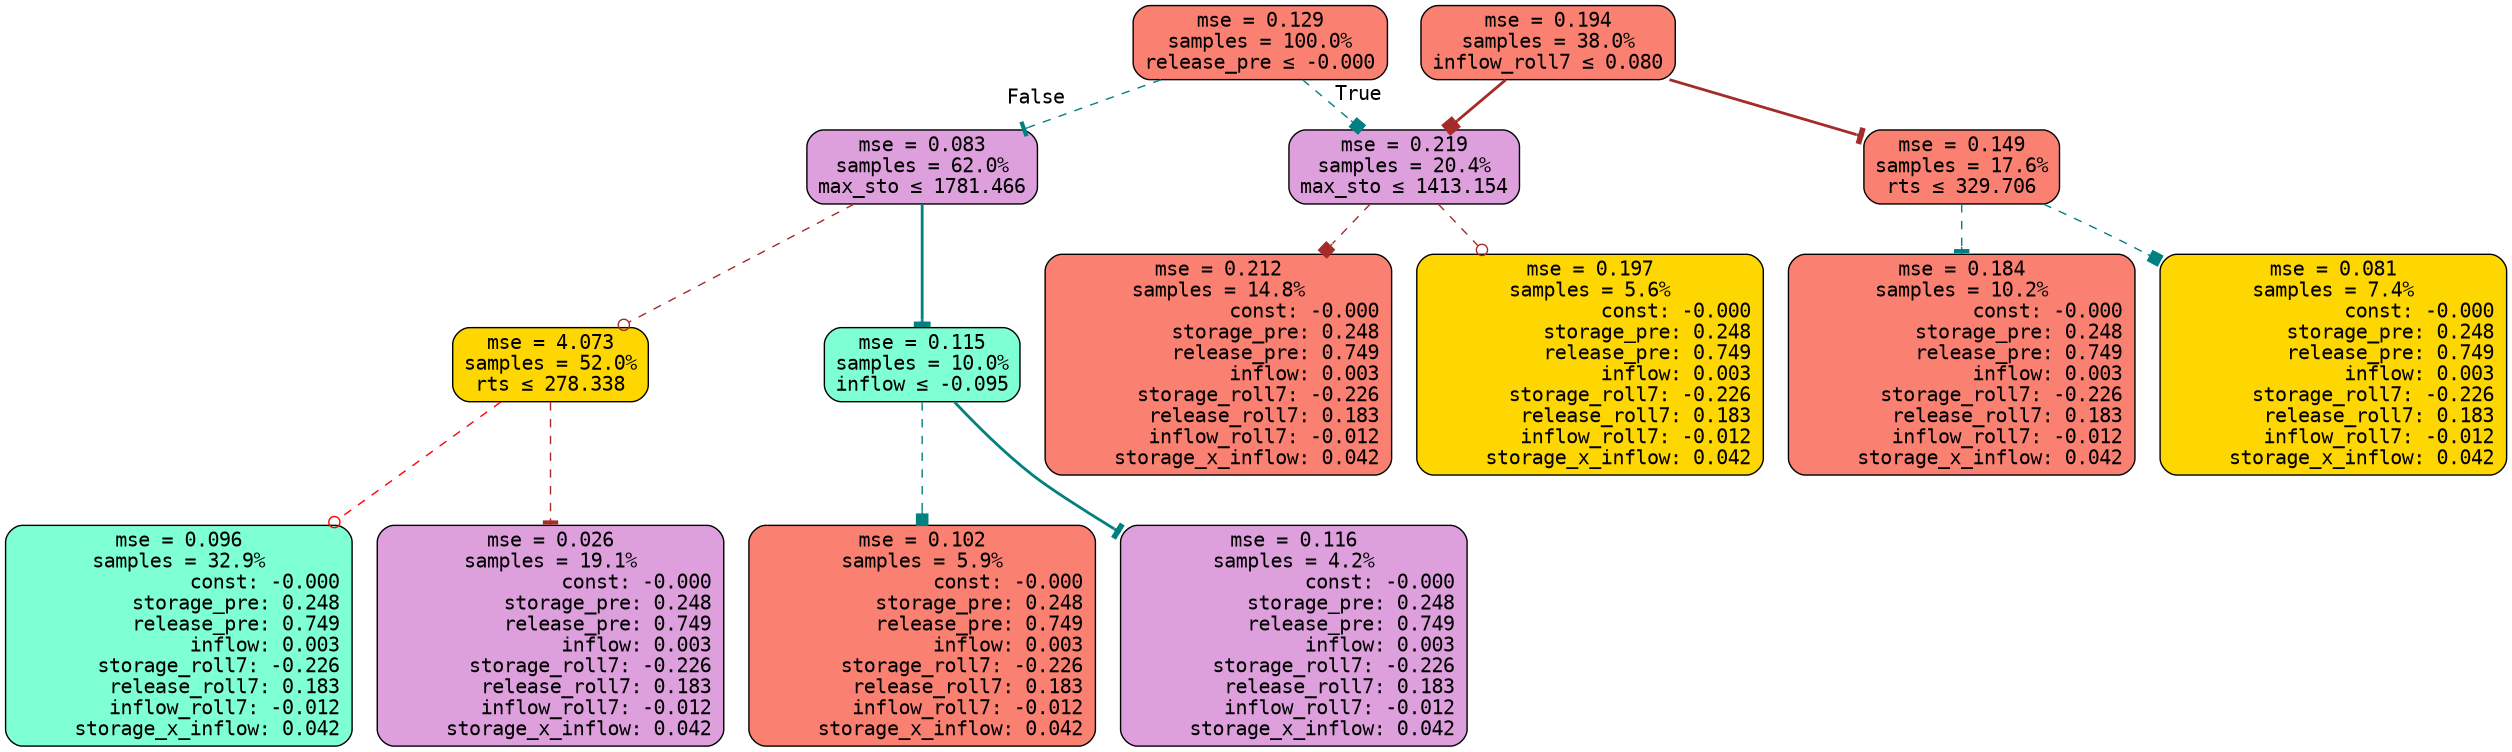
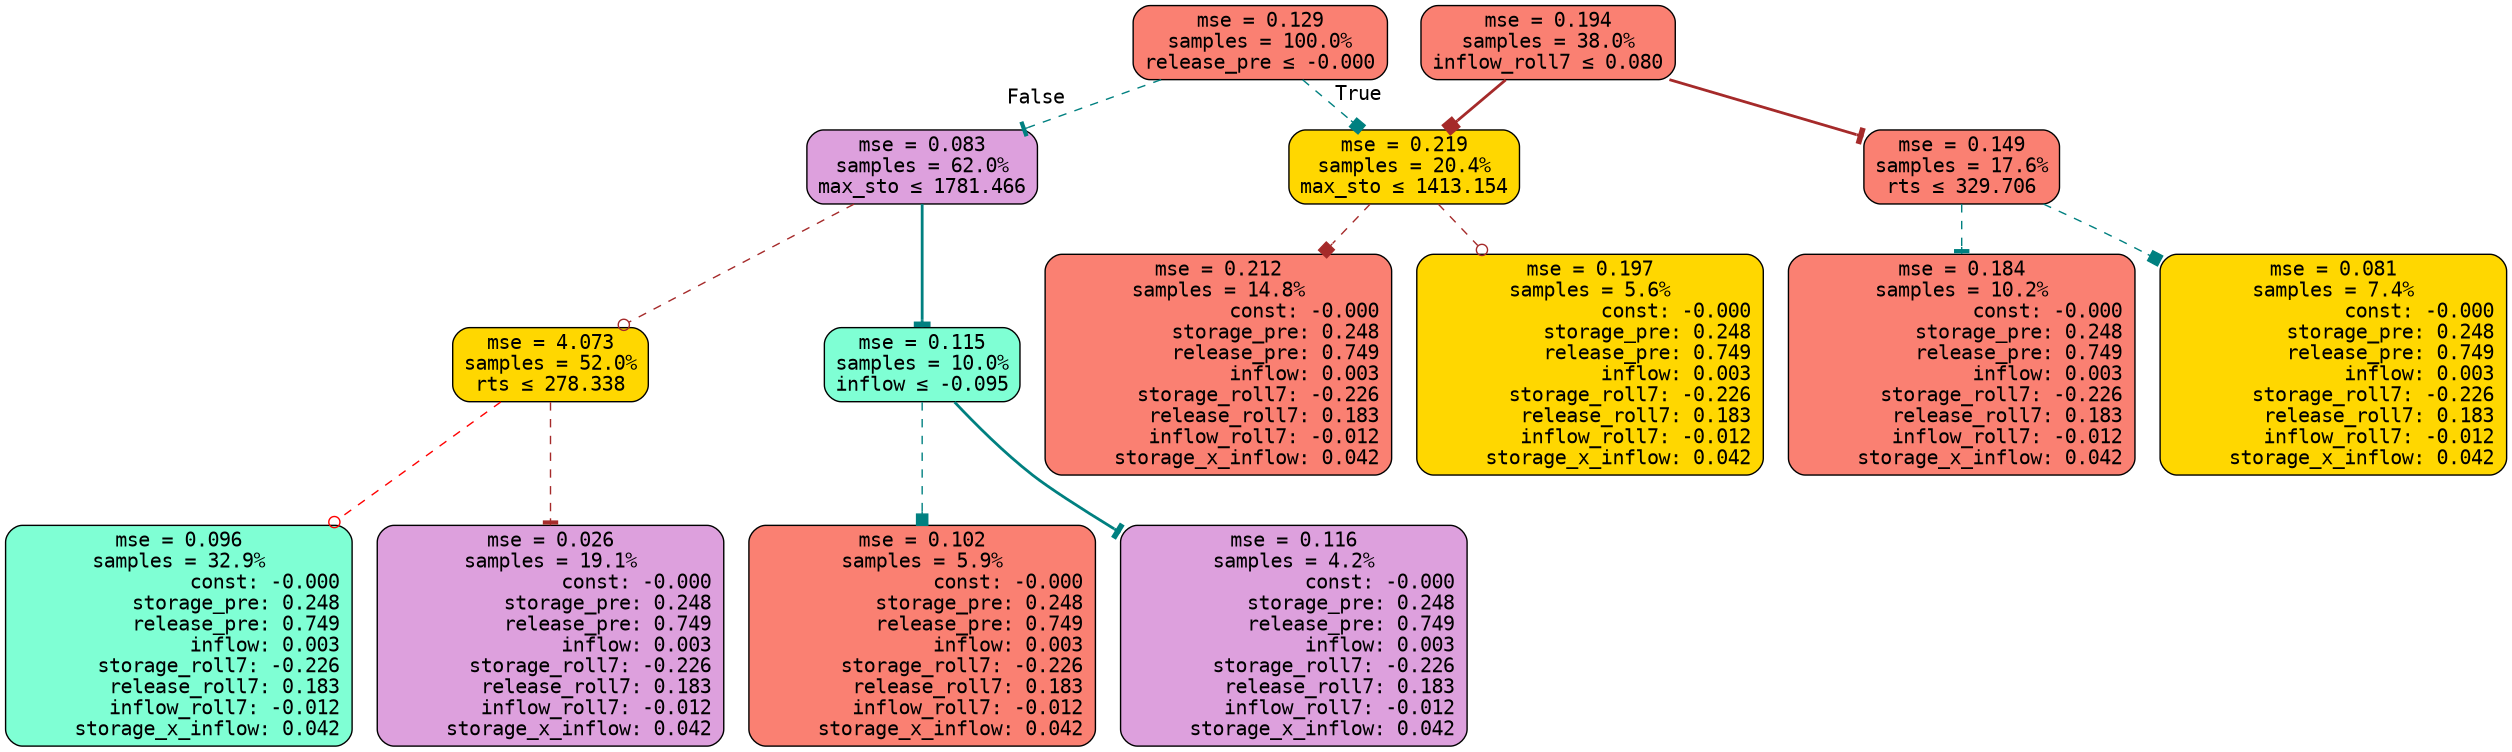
(1404, 167) -> (1404, 167)
